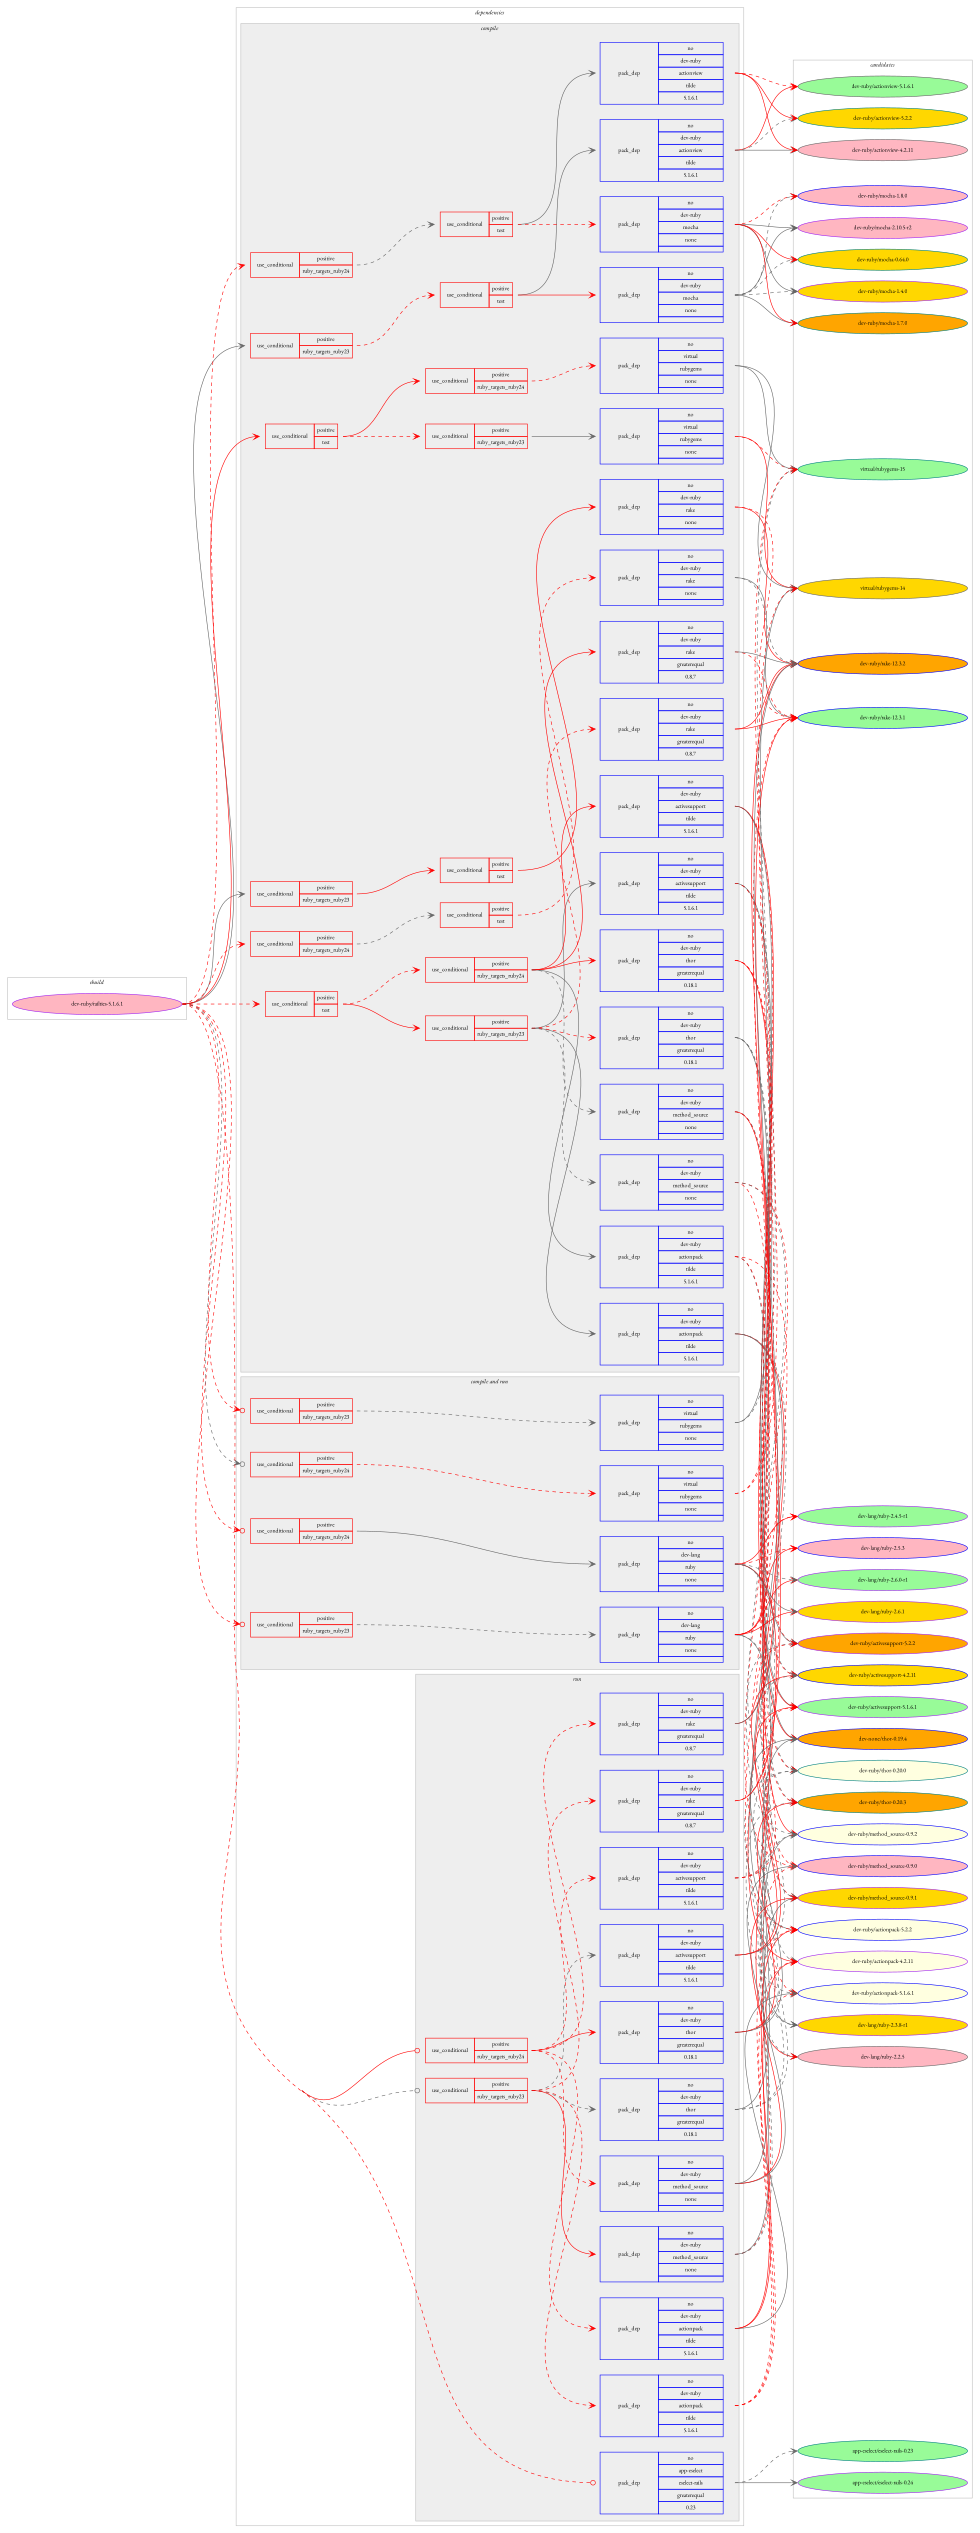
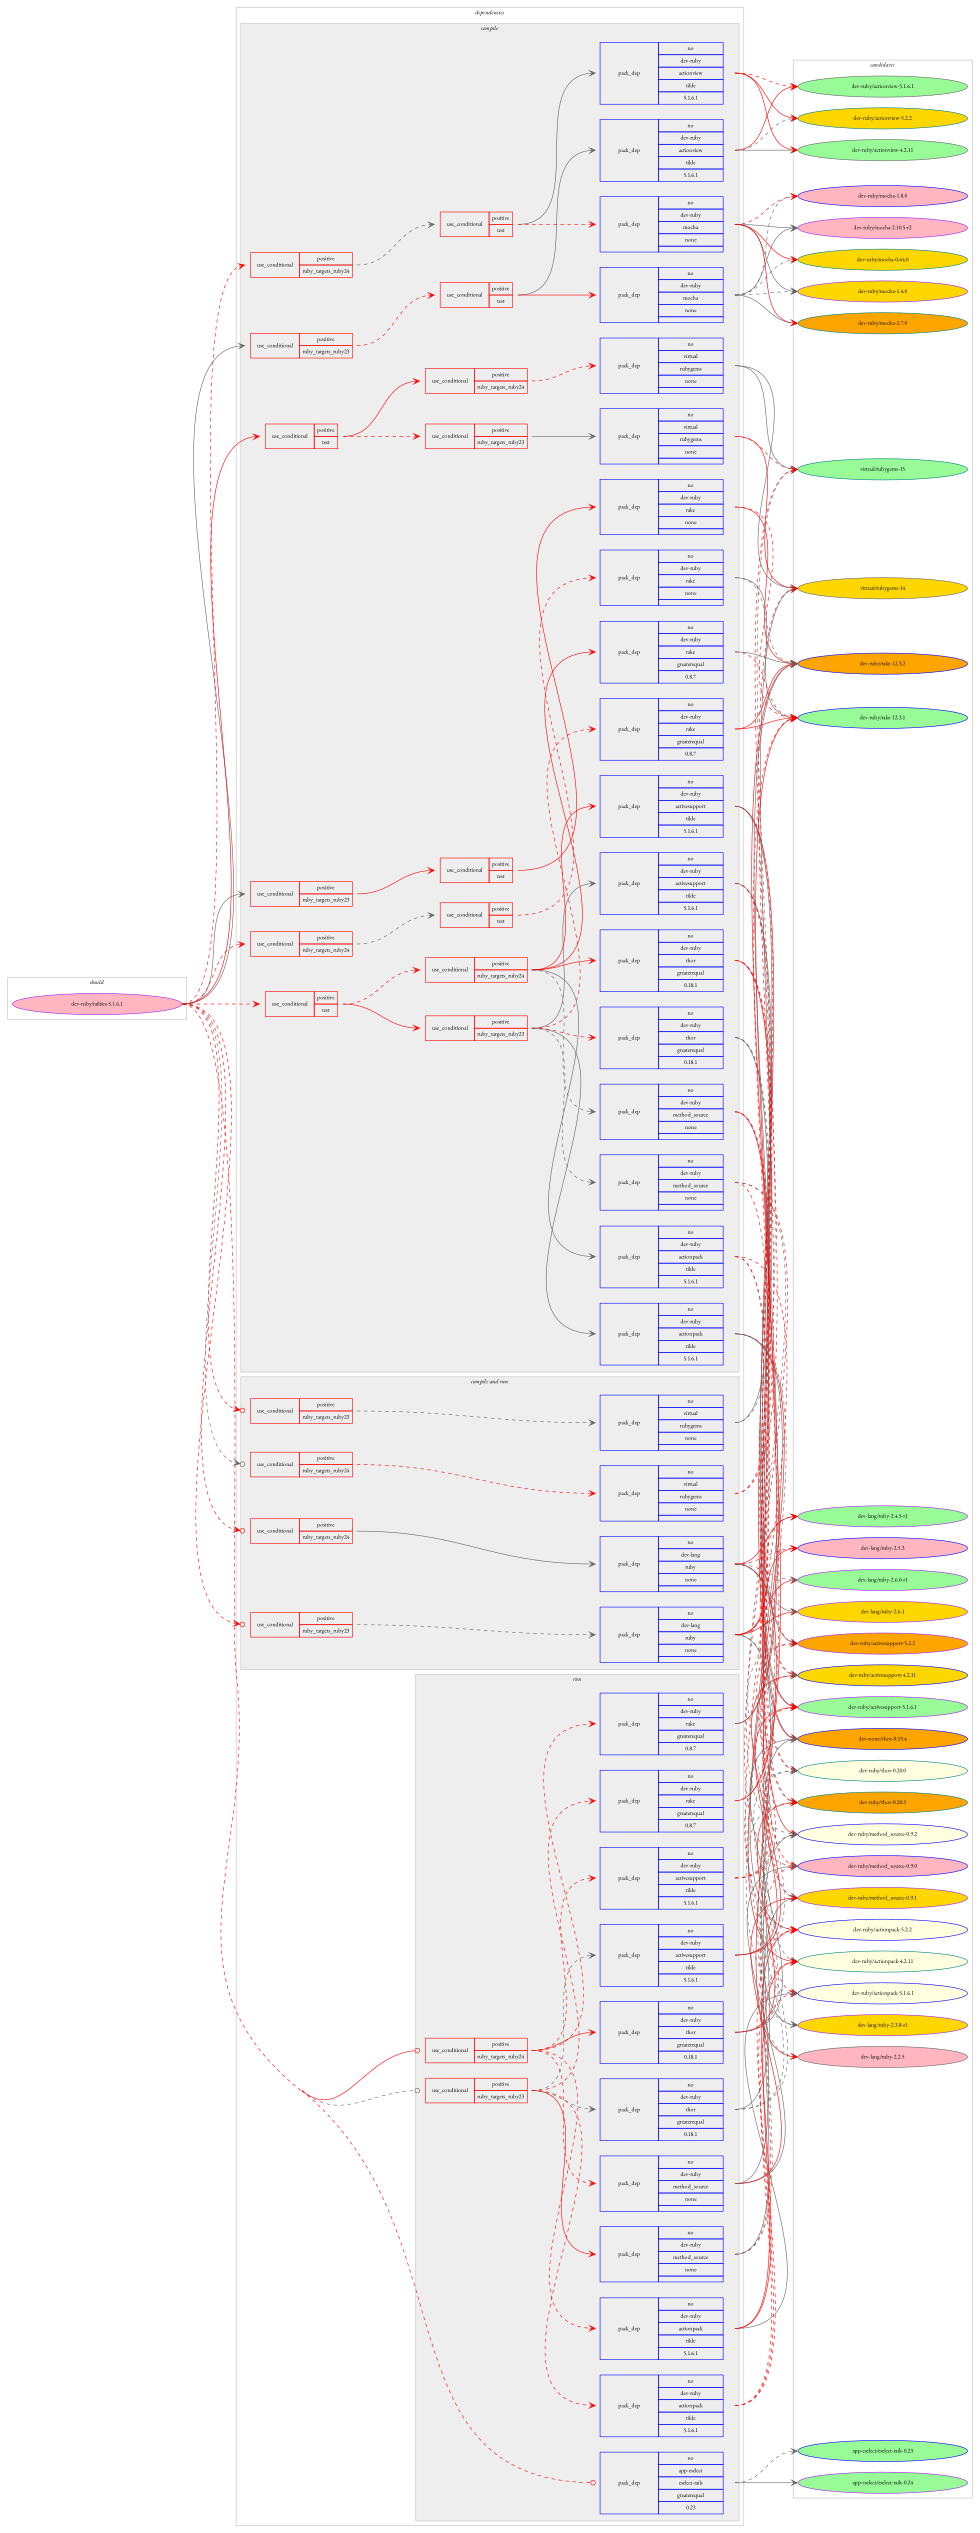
(883, 150) -> (883, 150)
(883, 1962) -> (883, 1962)
(883, 2451) -> (883, 2451)
